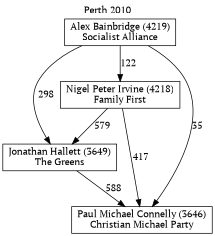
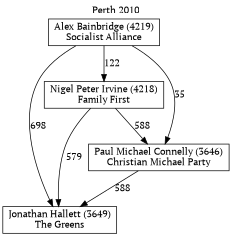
(46, 95) -> (38, 126)
(141, 157) -> (142, 126)
(98, 187) -> (112, 187)
